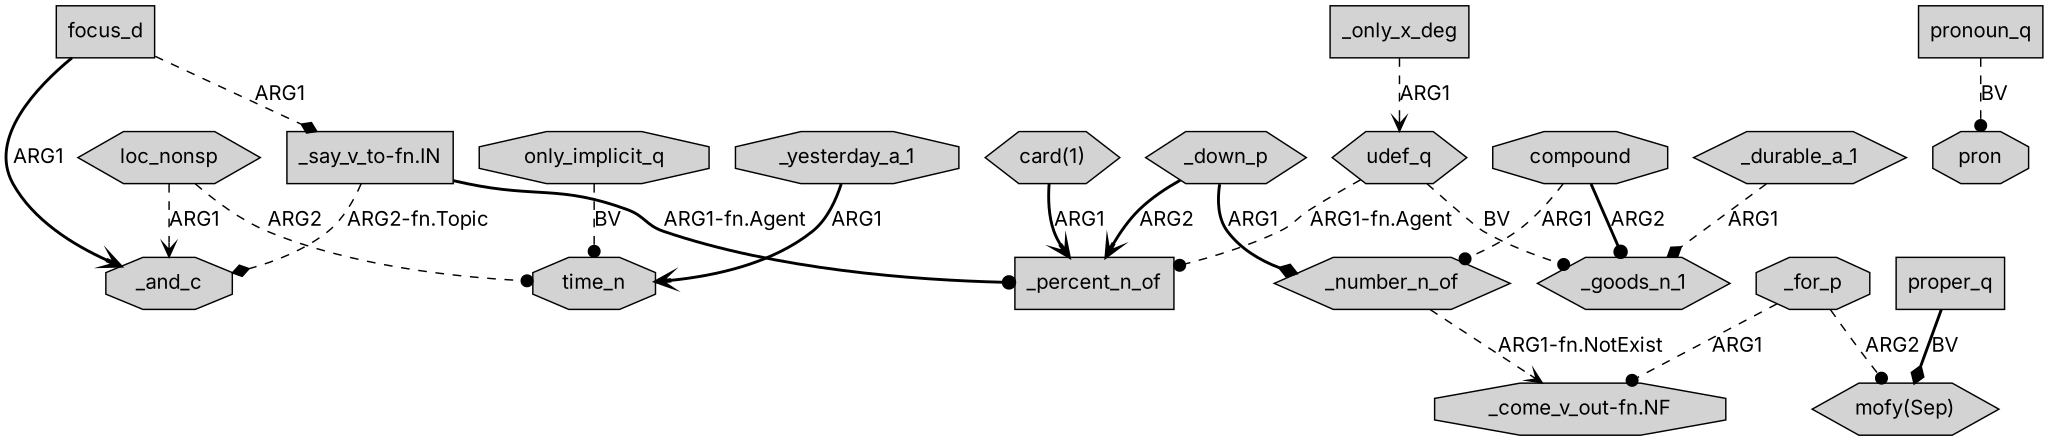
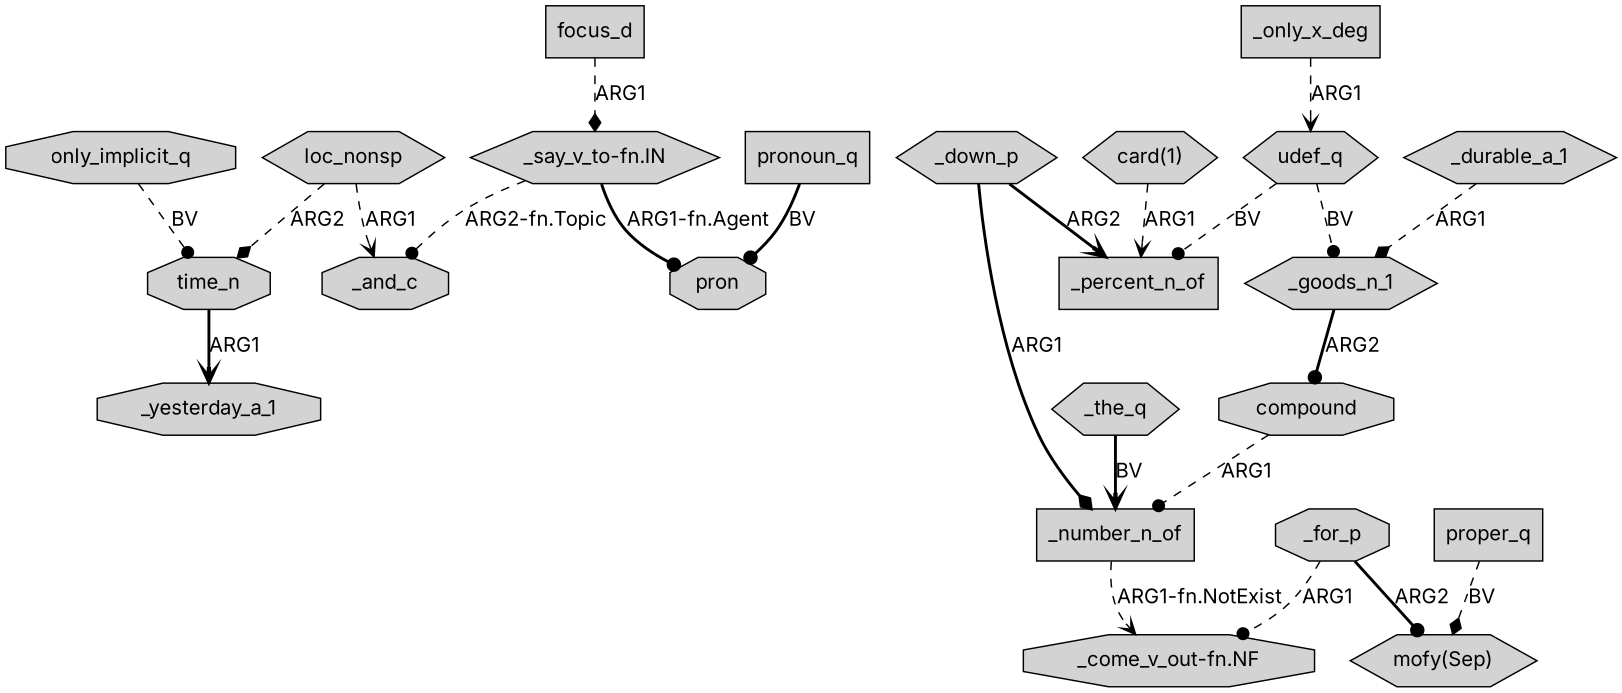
(1981, 89) -> (782, 222)
(370, 158) -> (595, 158)
(9, 171) -> none
(1605, 215) -> (1325, 341)
(1050, 216) -> (1145, 213)
(1381, 220) -> (1248, 220)
(319, 238) -> (467, 209)
(724, 249) -> (626, 231)
(781, 251) -> (209, 339)
(350, 257) -> (288, 215)
(1392, 283) -> (1115, 535)
(1931, 338) -> (1469, 589)
(1854, 342) -> (1384, 593)
none -> (1115, 409)
